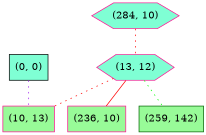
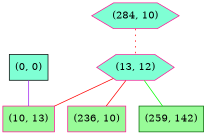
(84, 92) -> (84, 92)
(29, 93) -> (29, 93)
(153, 93) -> (153, 93)
